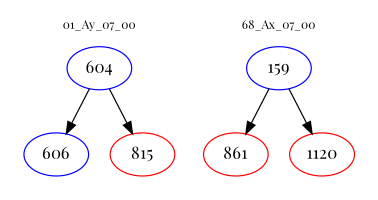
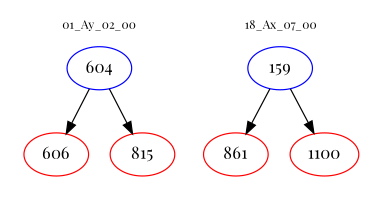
(99, 26) -> (99, 26)
(279, 26) -> (281, 26)
(56, 154) -> (56, 154)
(322, 154) -> (324, 154)
